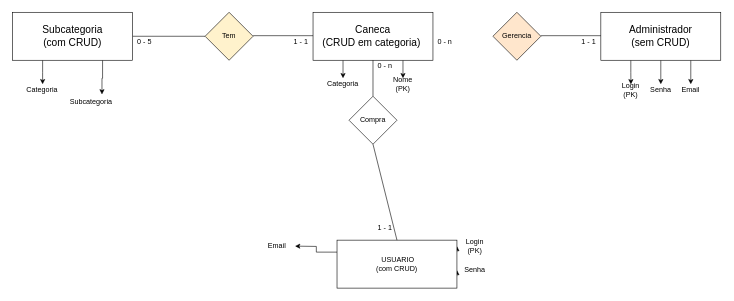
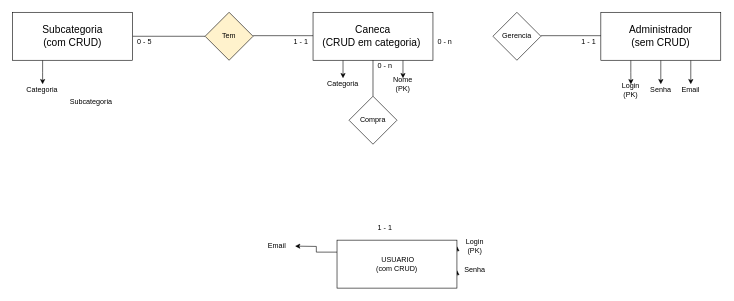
(517, 36) -> (517, 36)
(102, 75) -> none
(385, 192) -> none
